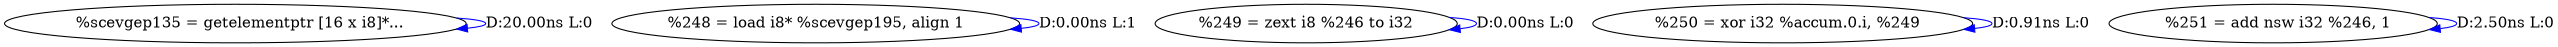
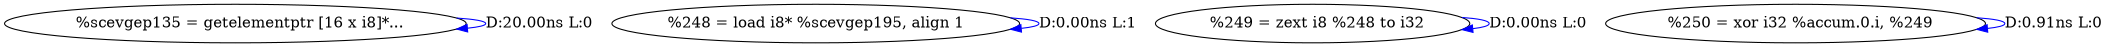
(1306, 24) -> (1313, 24)
(2273, 24) -> none
